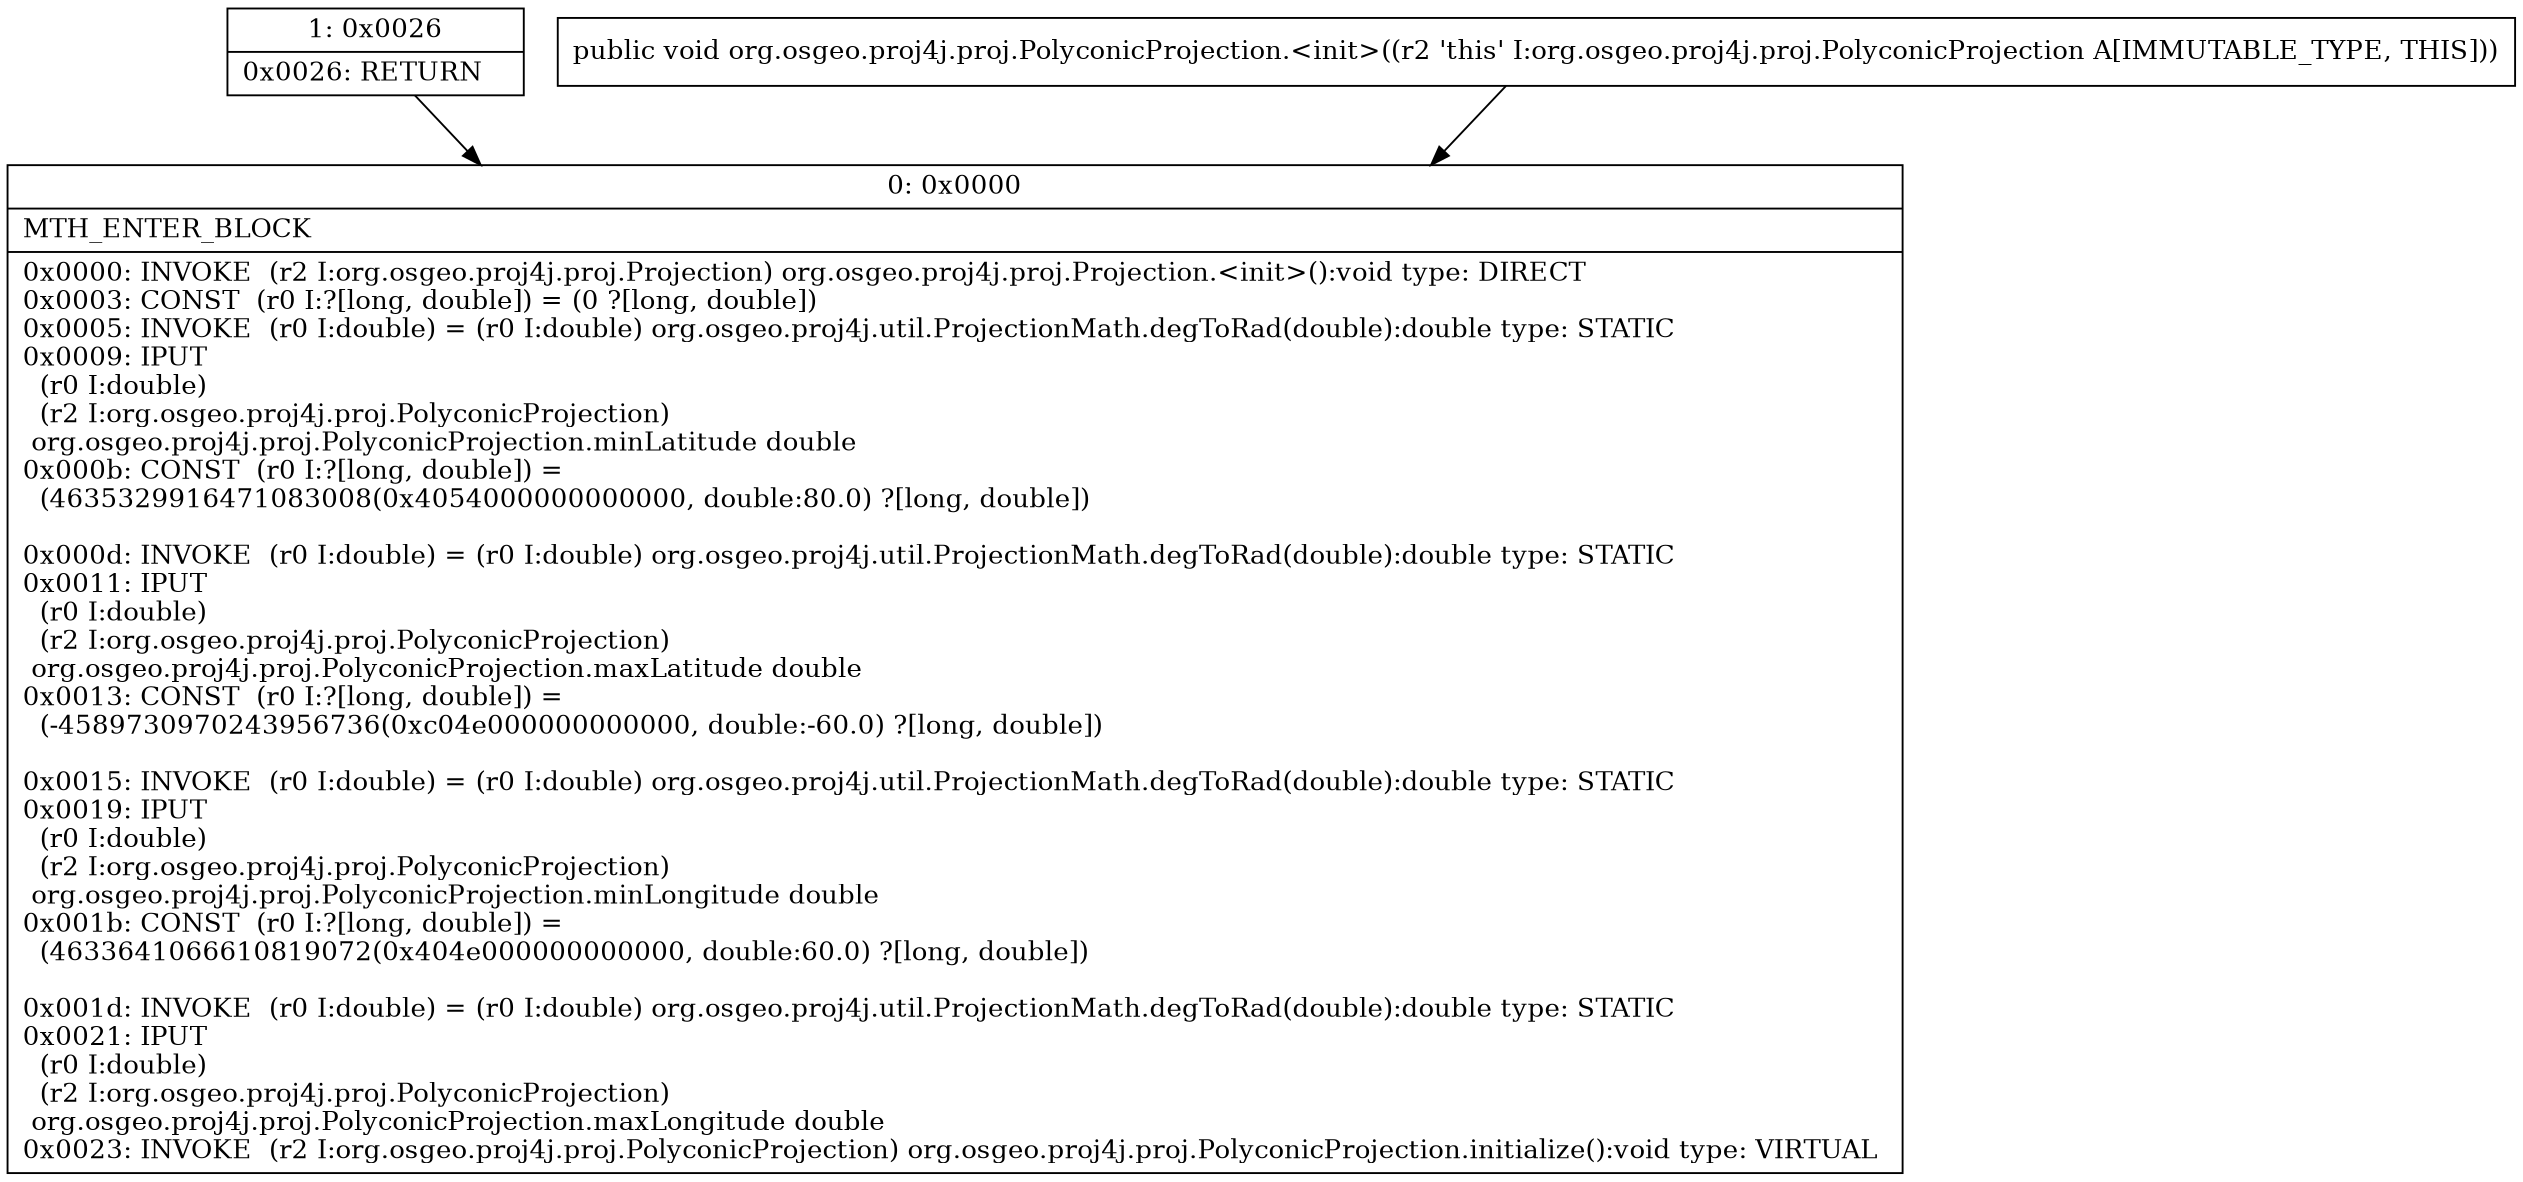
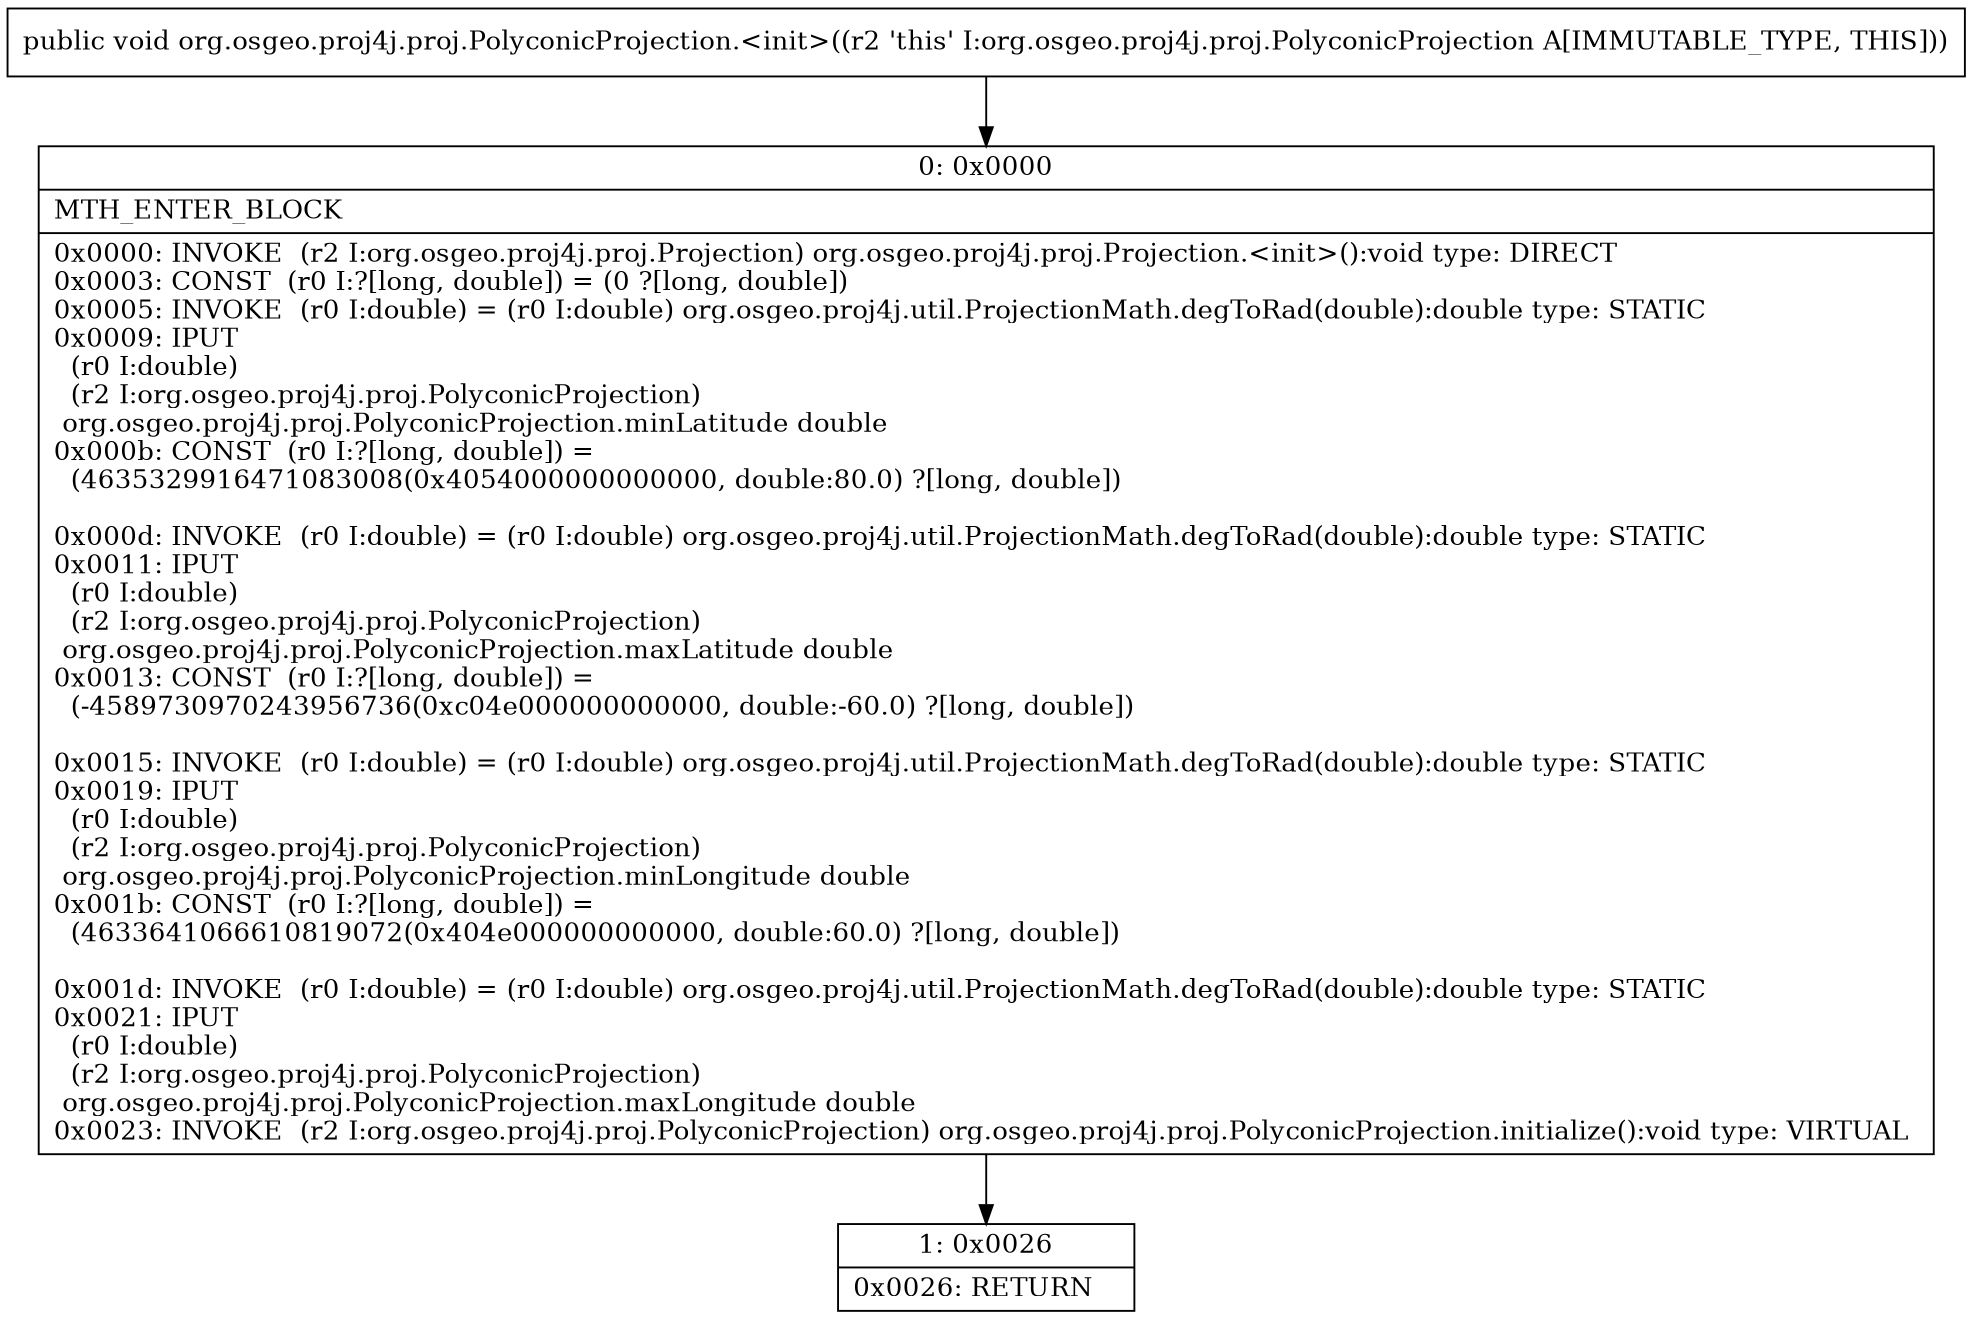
(441, 123) -> (986, 1180)
